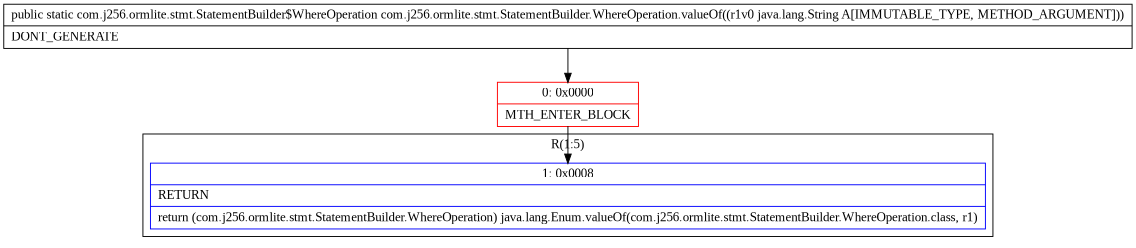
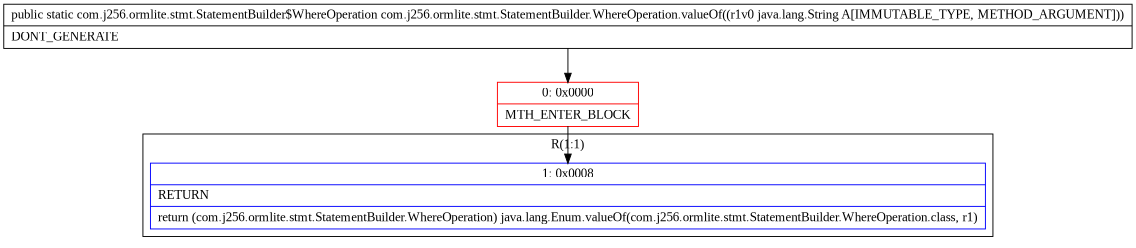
(568, 145) -> (568, 145)
